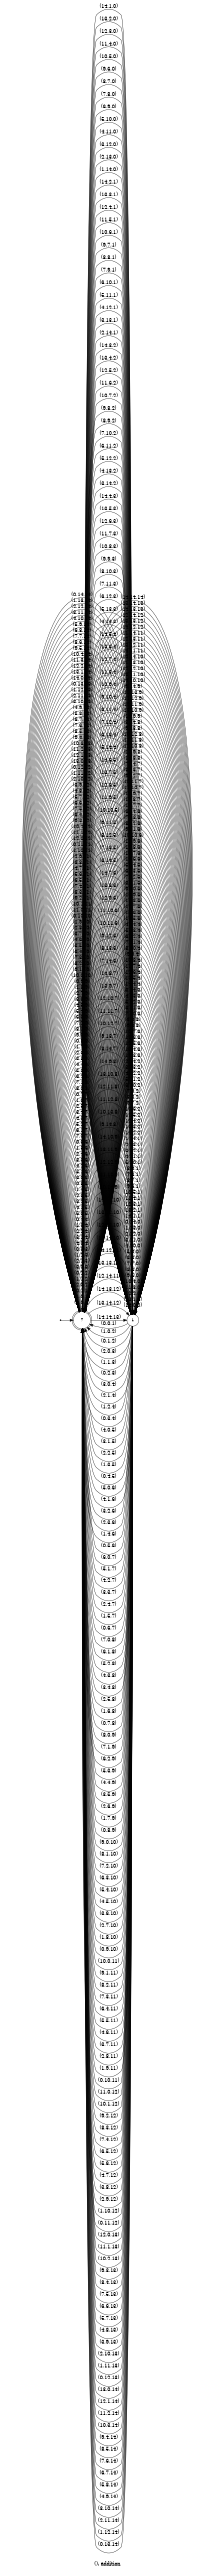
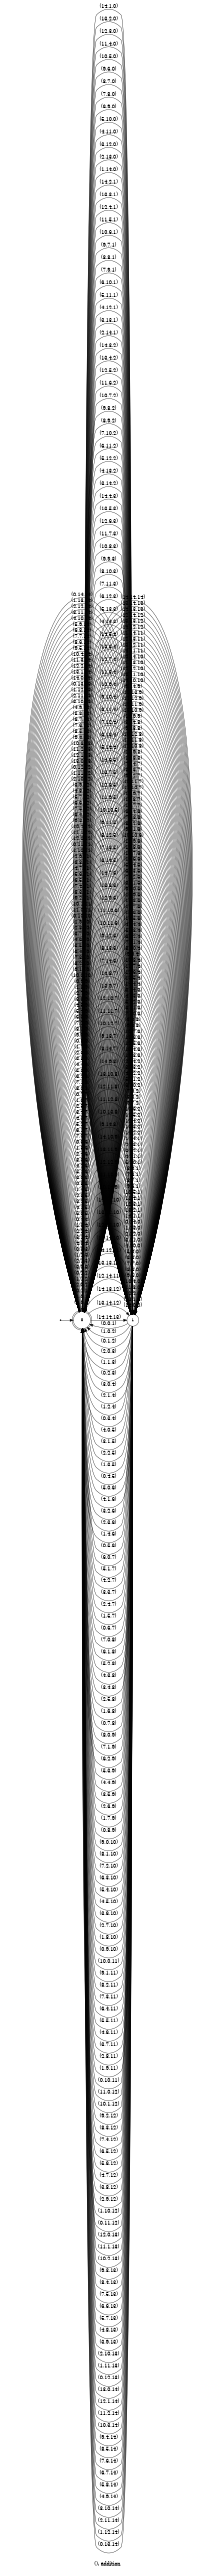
(82, 1320) -> (82, 1320)
